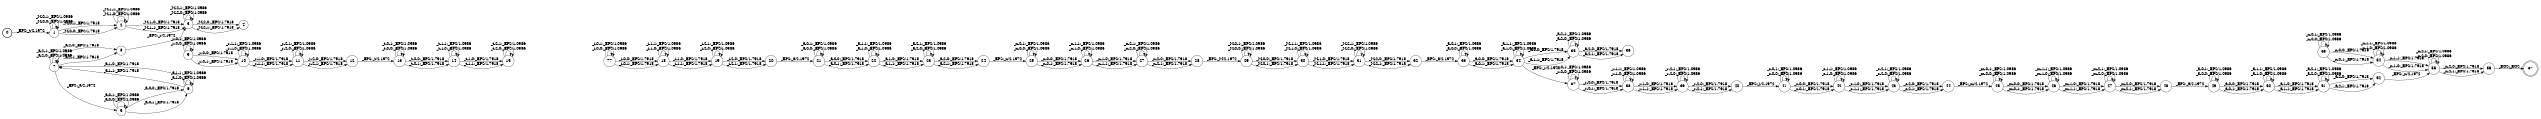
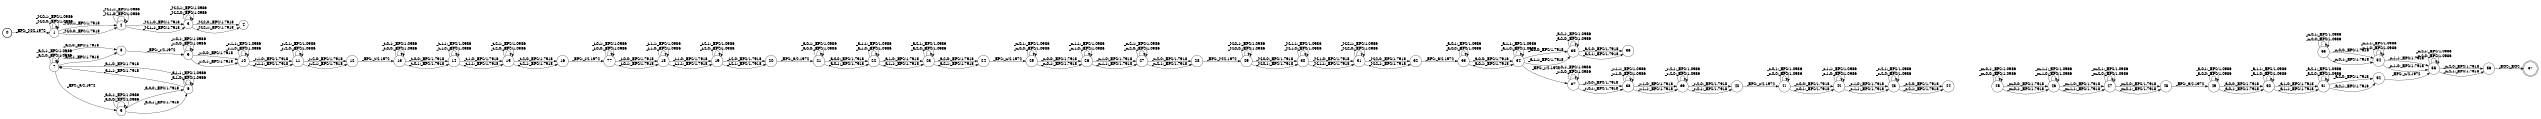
(31, 31) -> (31, 31)
(157, 44) -> (154, 53)
none -> (563, 61)
(1761, 84) -> (1761, 84)
(1972, 86) -> none
